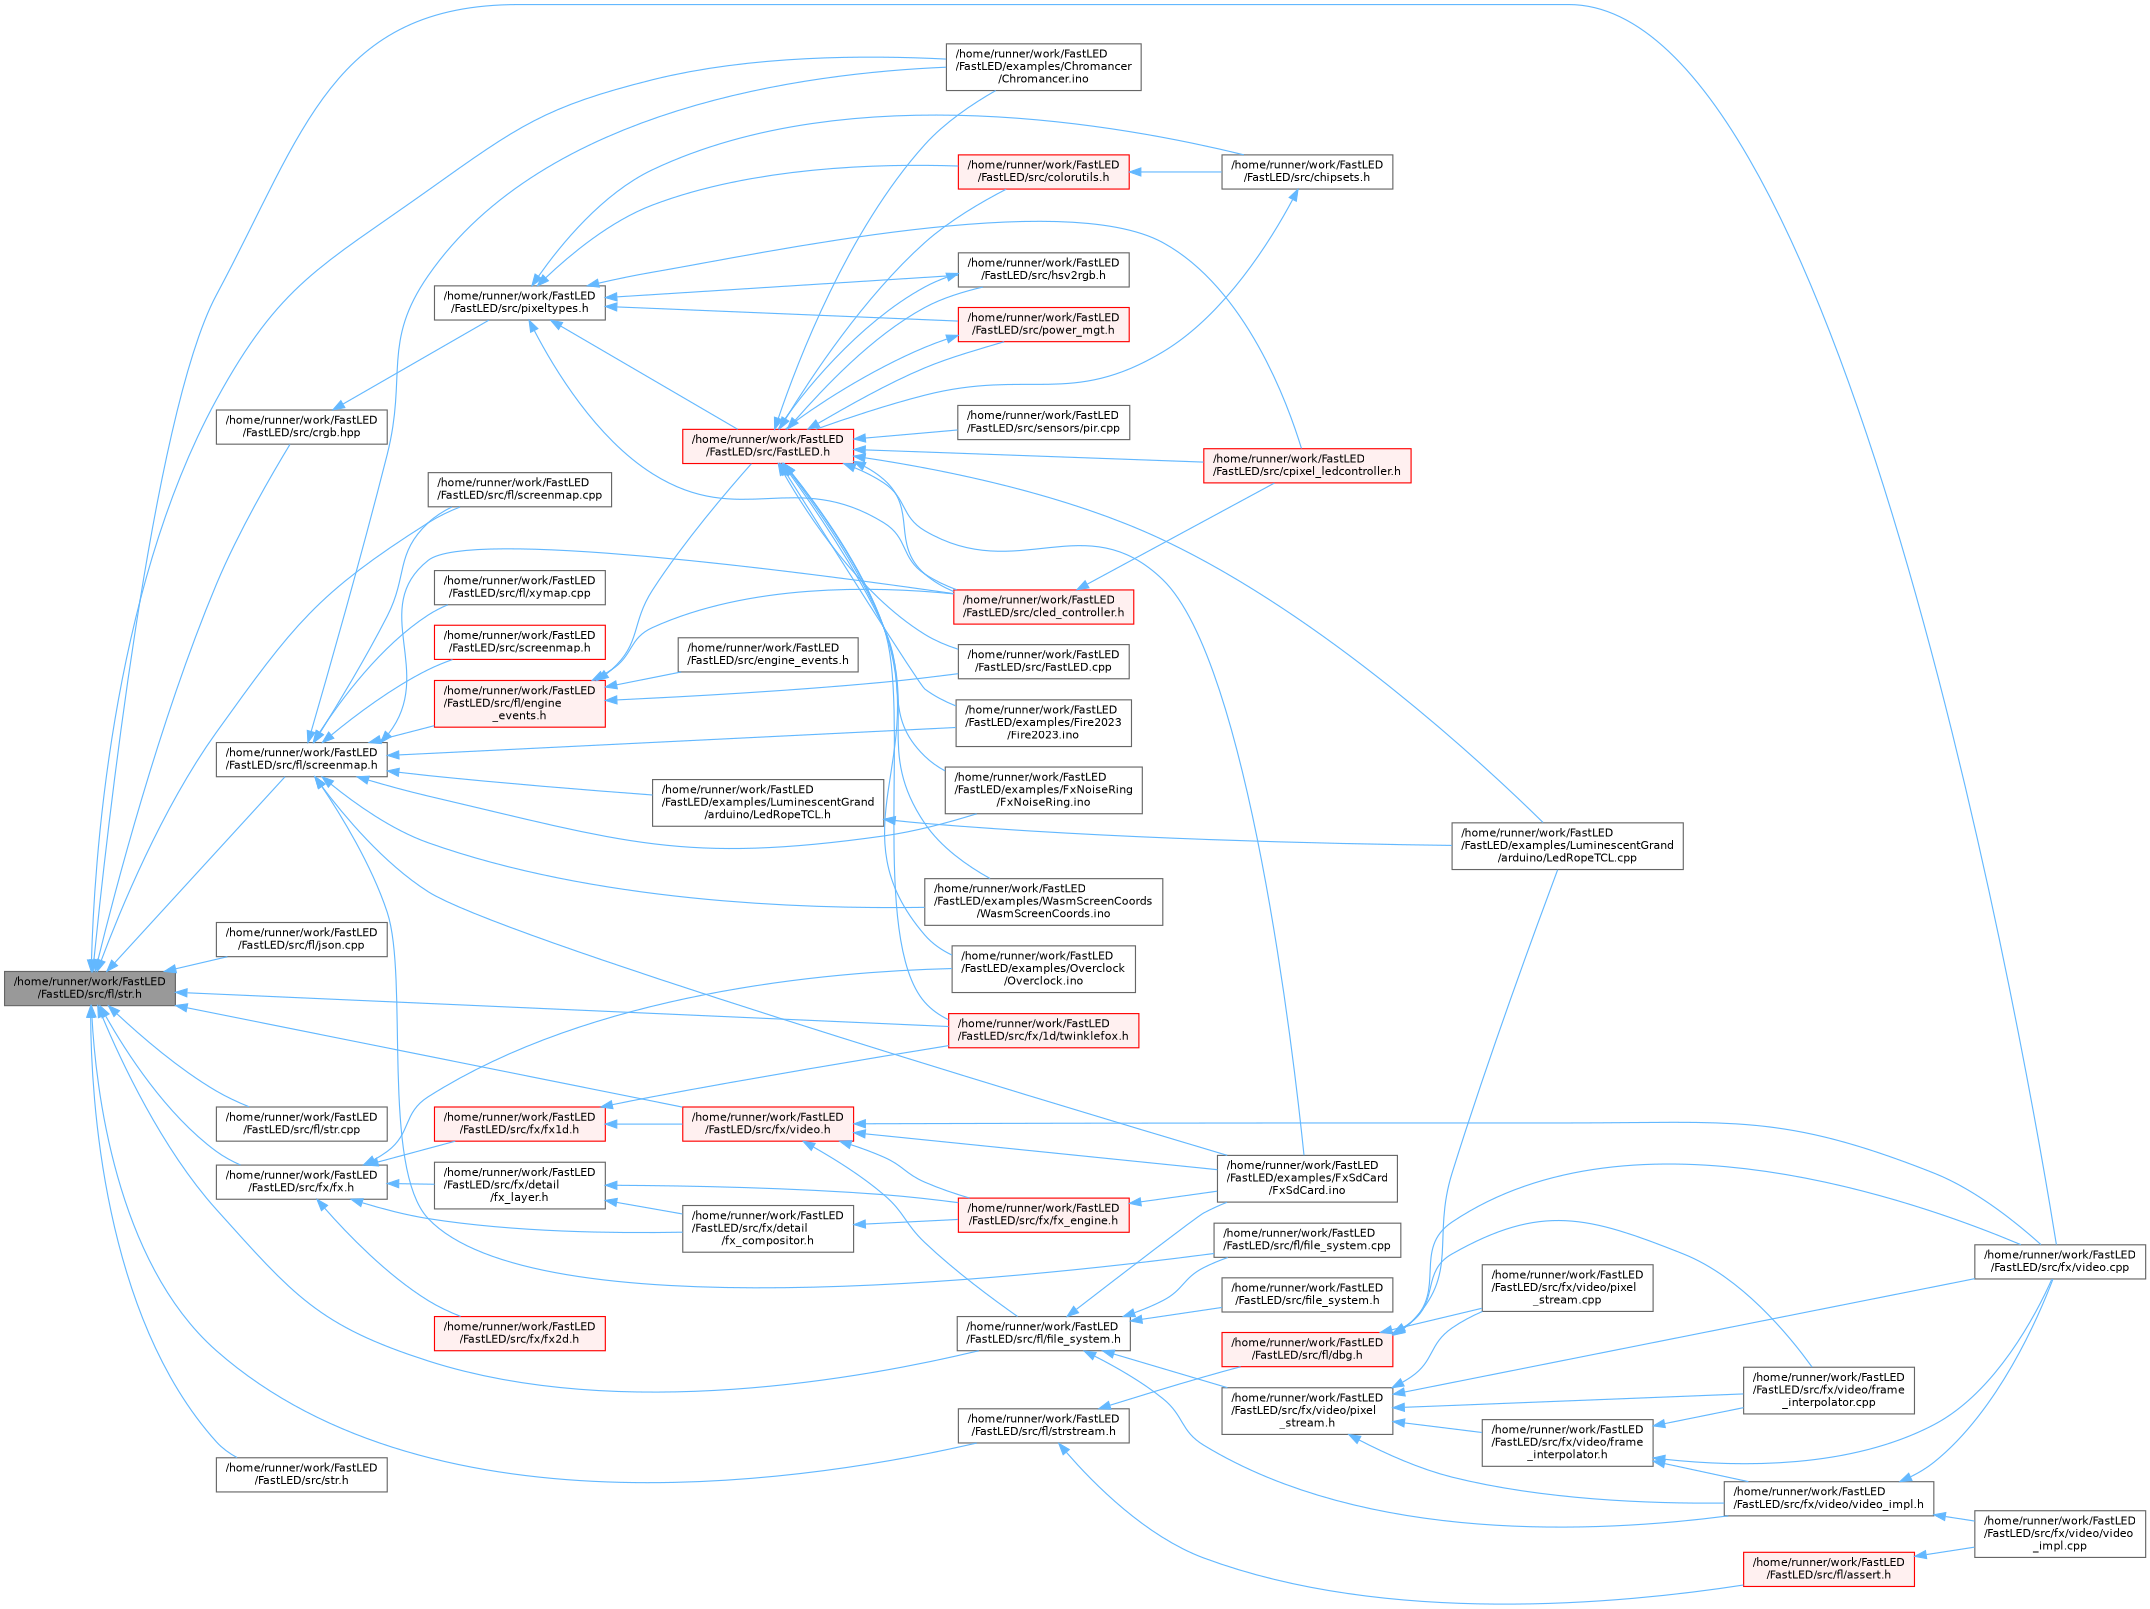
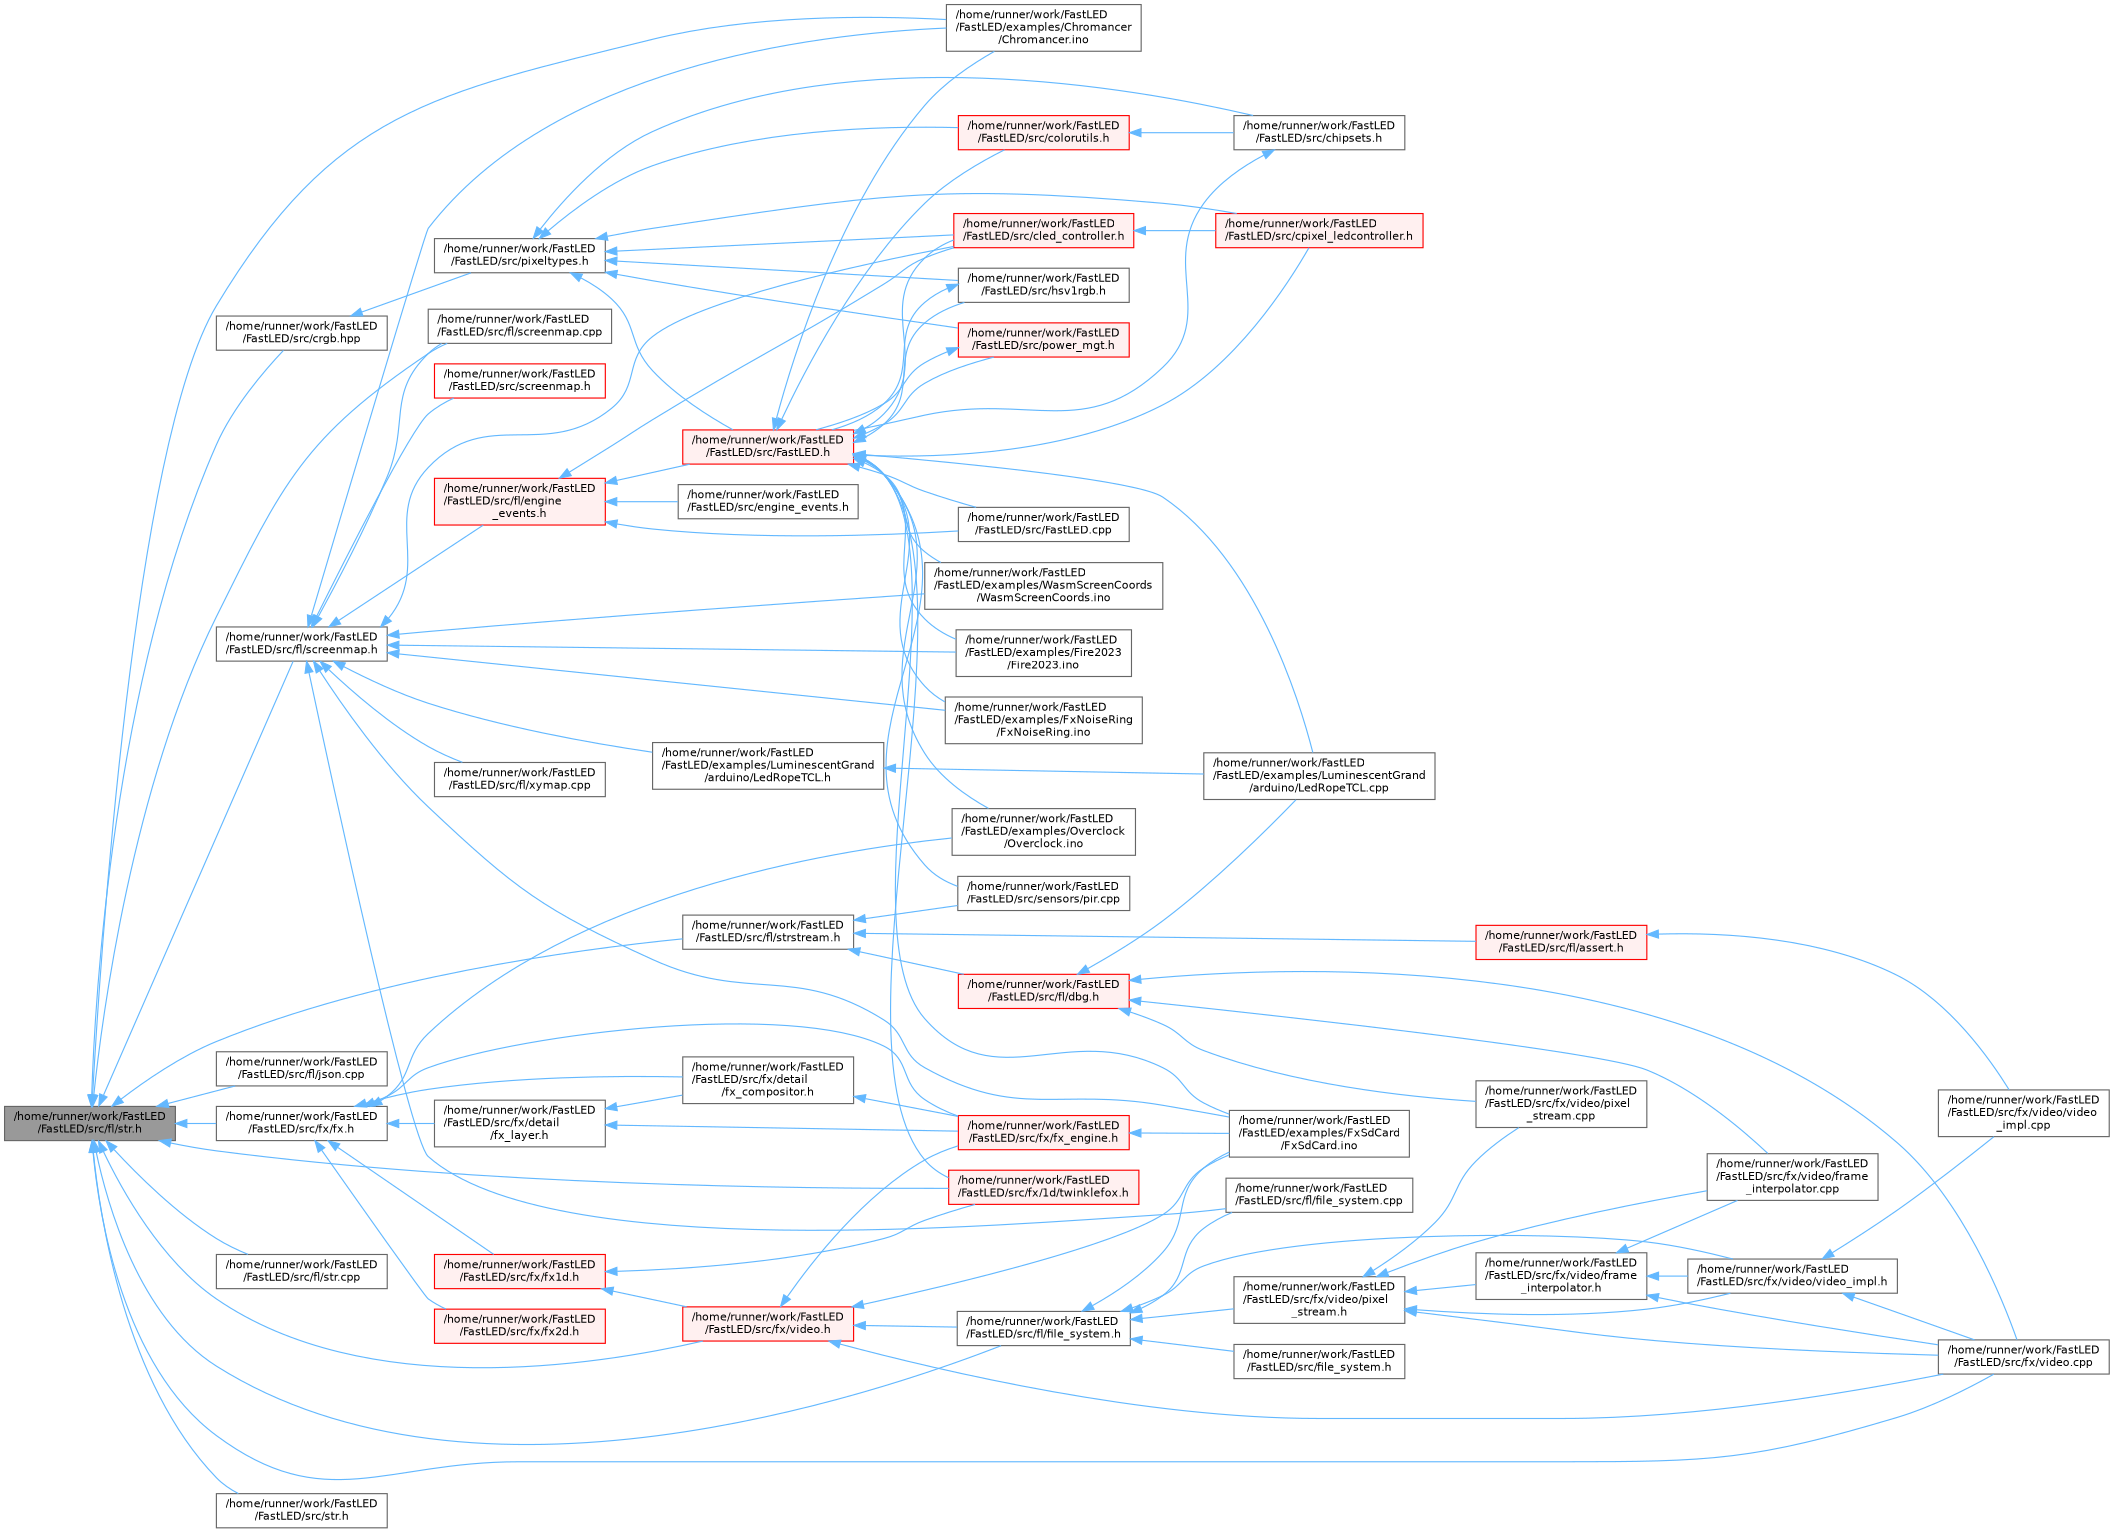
(1044, 270) -> (1044, 285)
none -> (911, 912)
none -> (676, 1026)
